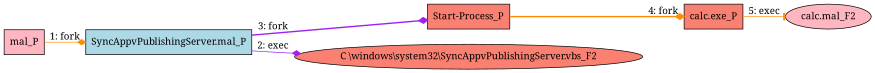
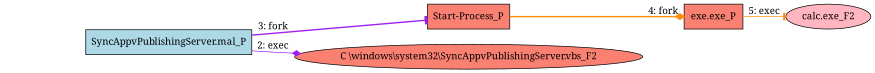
(714, 17) -> (714, 17)
(828, 17) -> (828, 17)
(338, 28) -> (338, 28)
(24, 42) -> none
